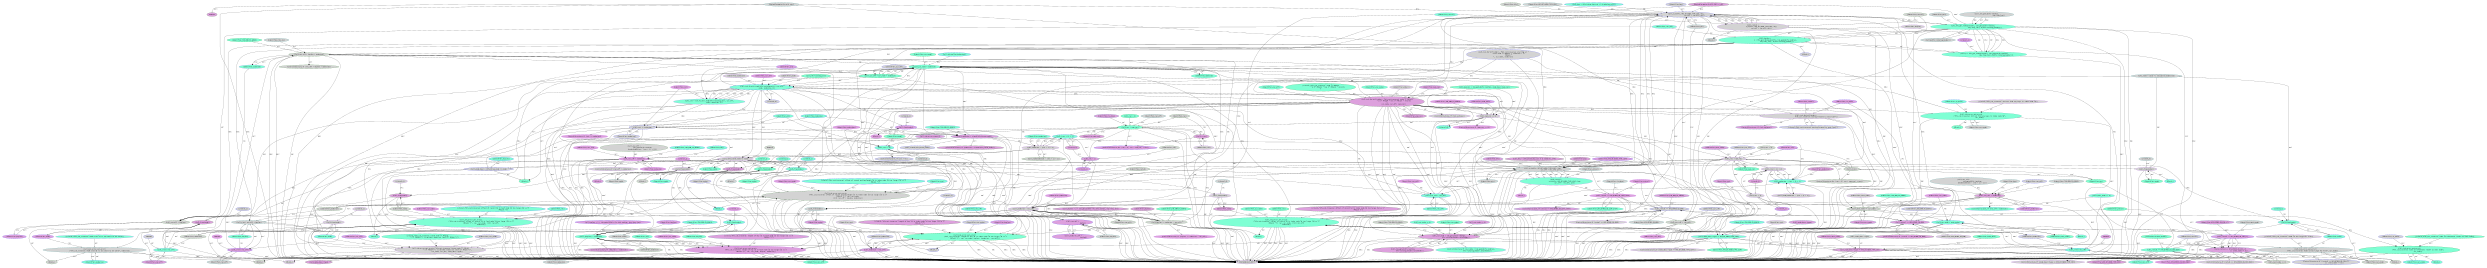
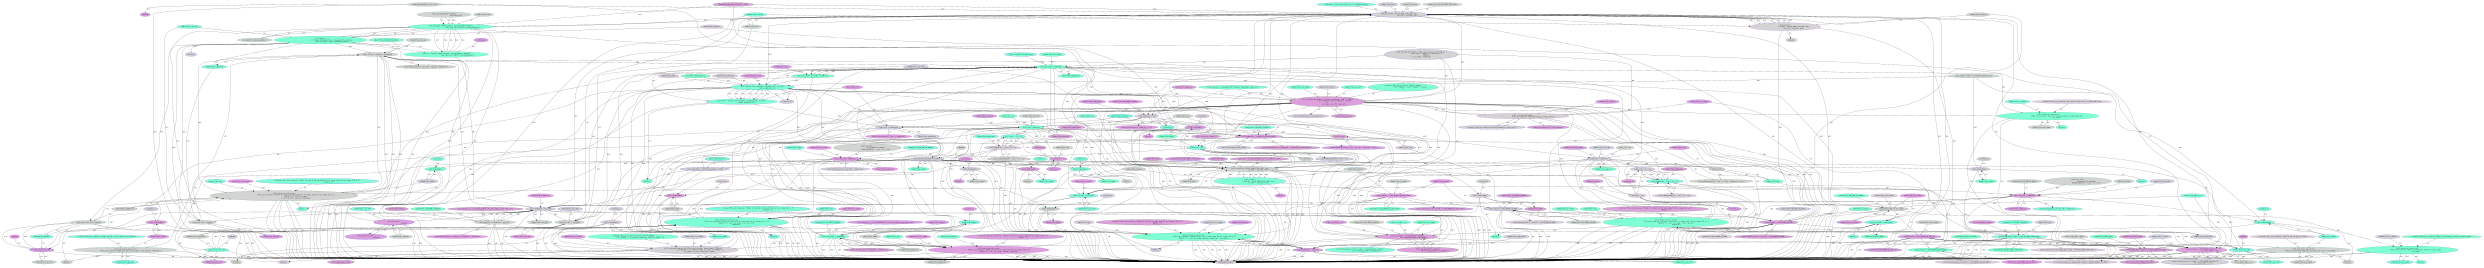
(896, 70) -> none
none -> (1241, 141)
none -> (1902, 243)
